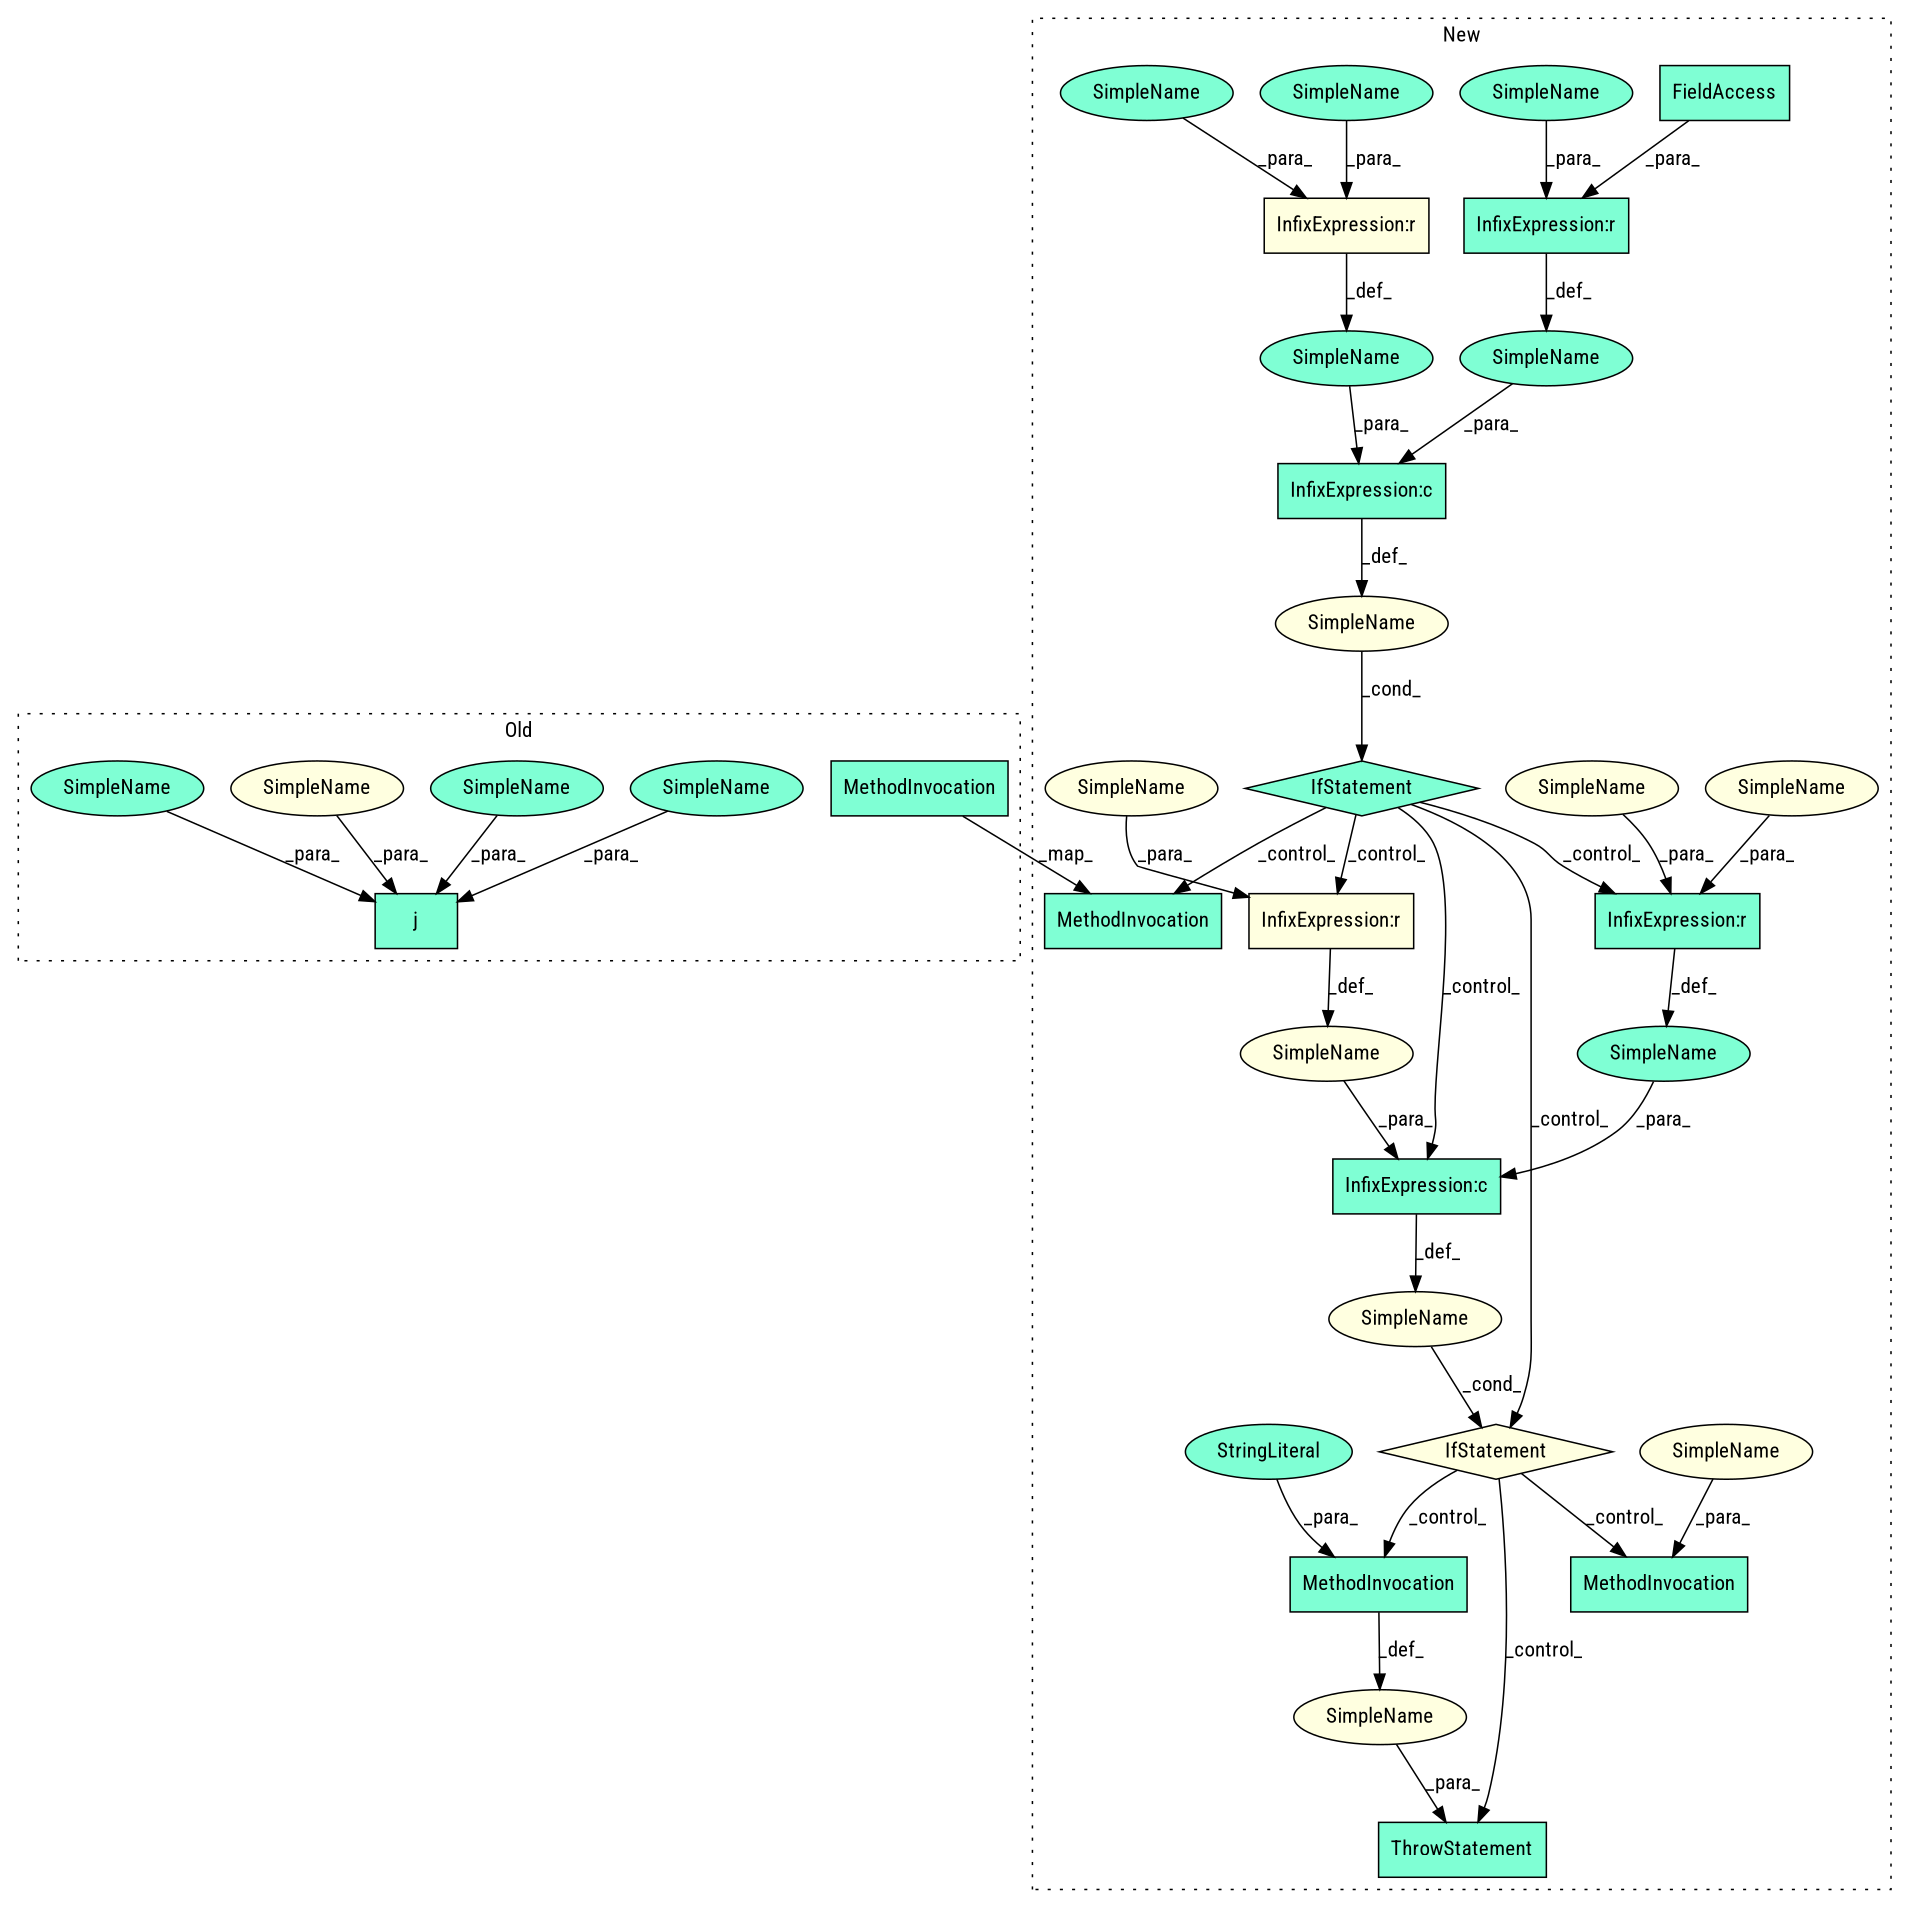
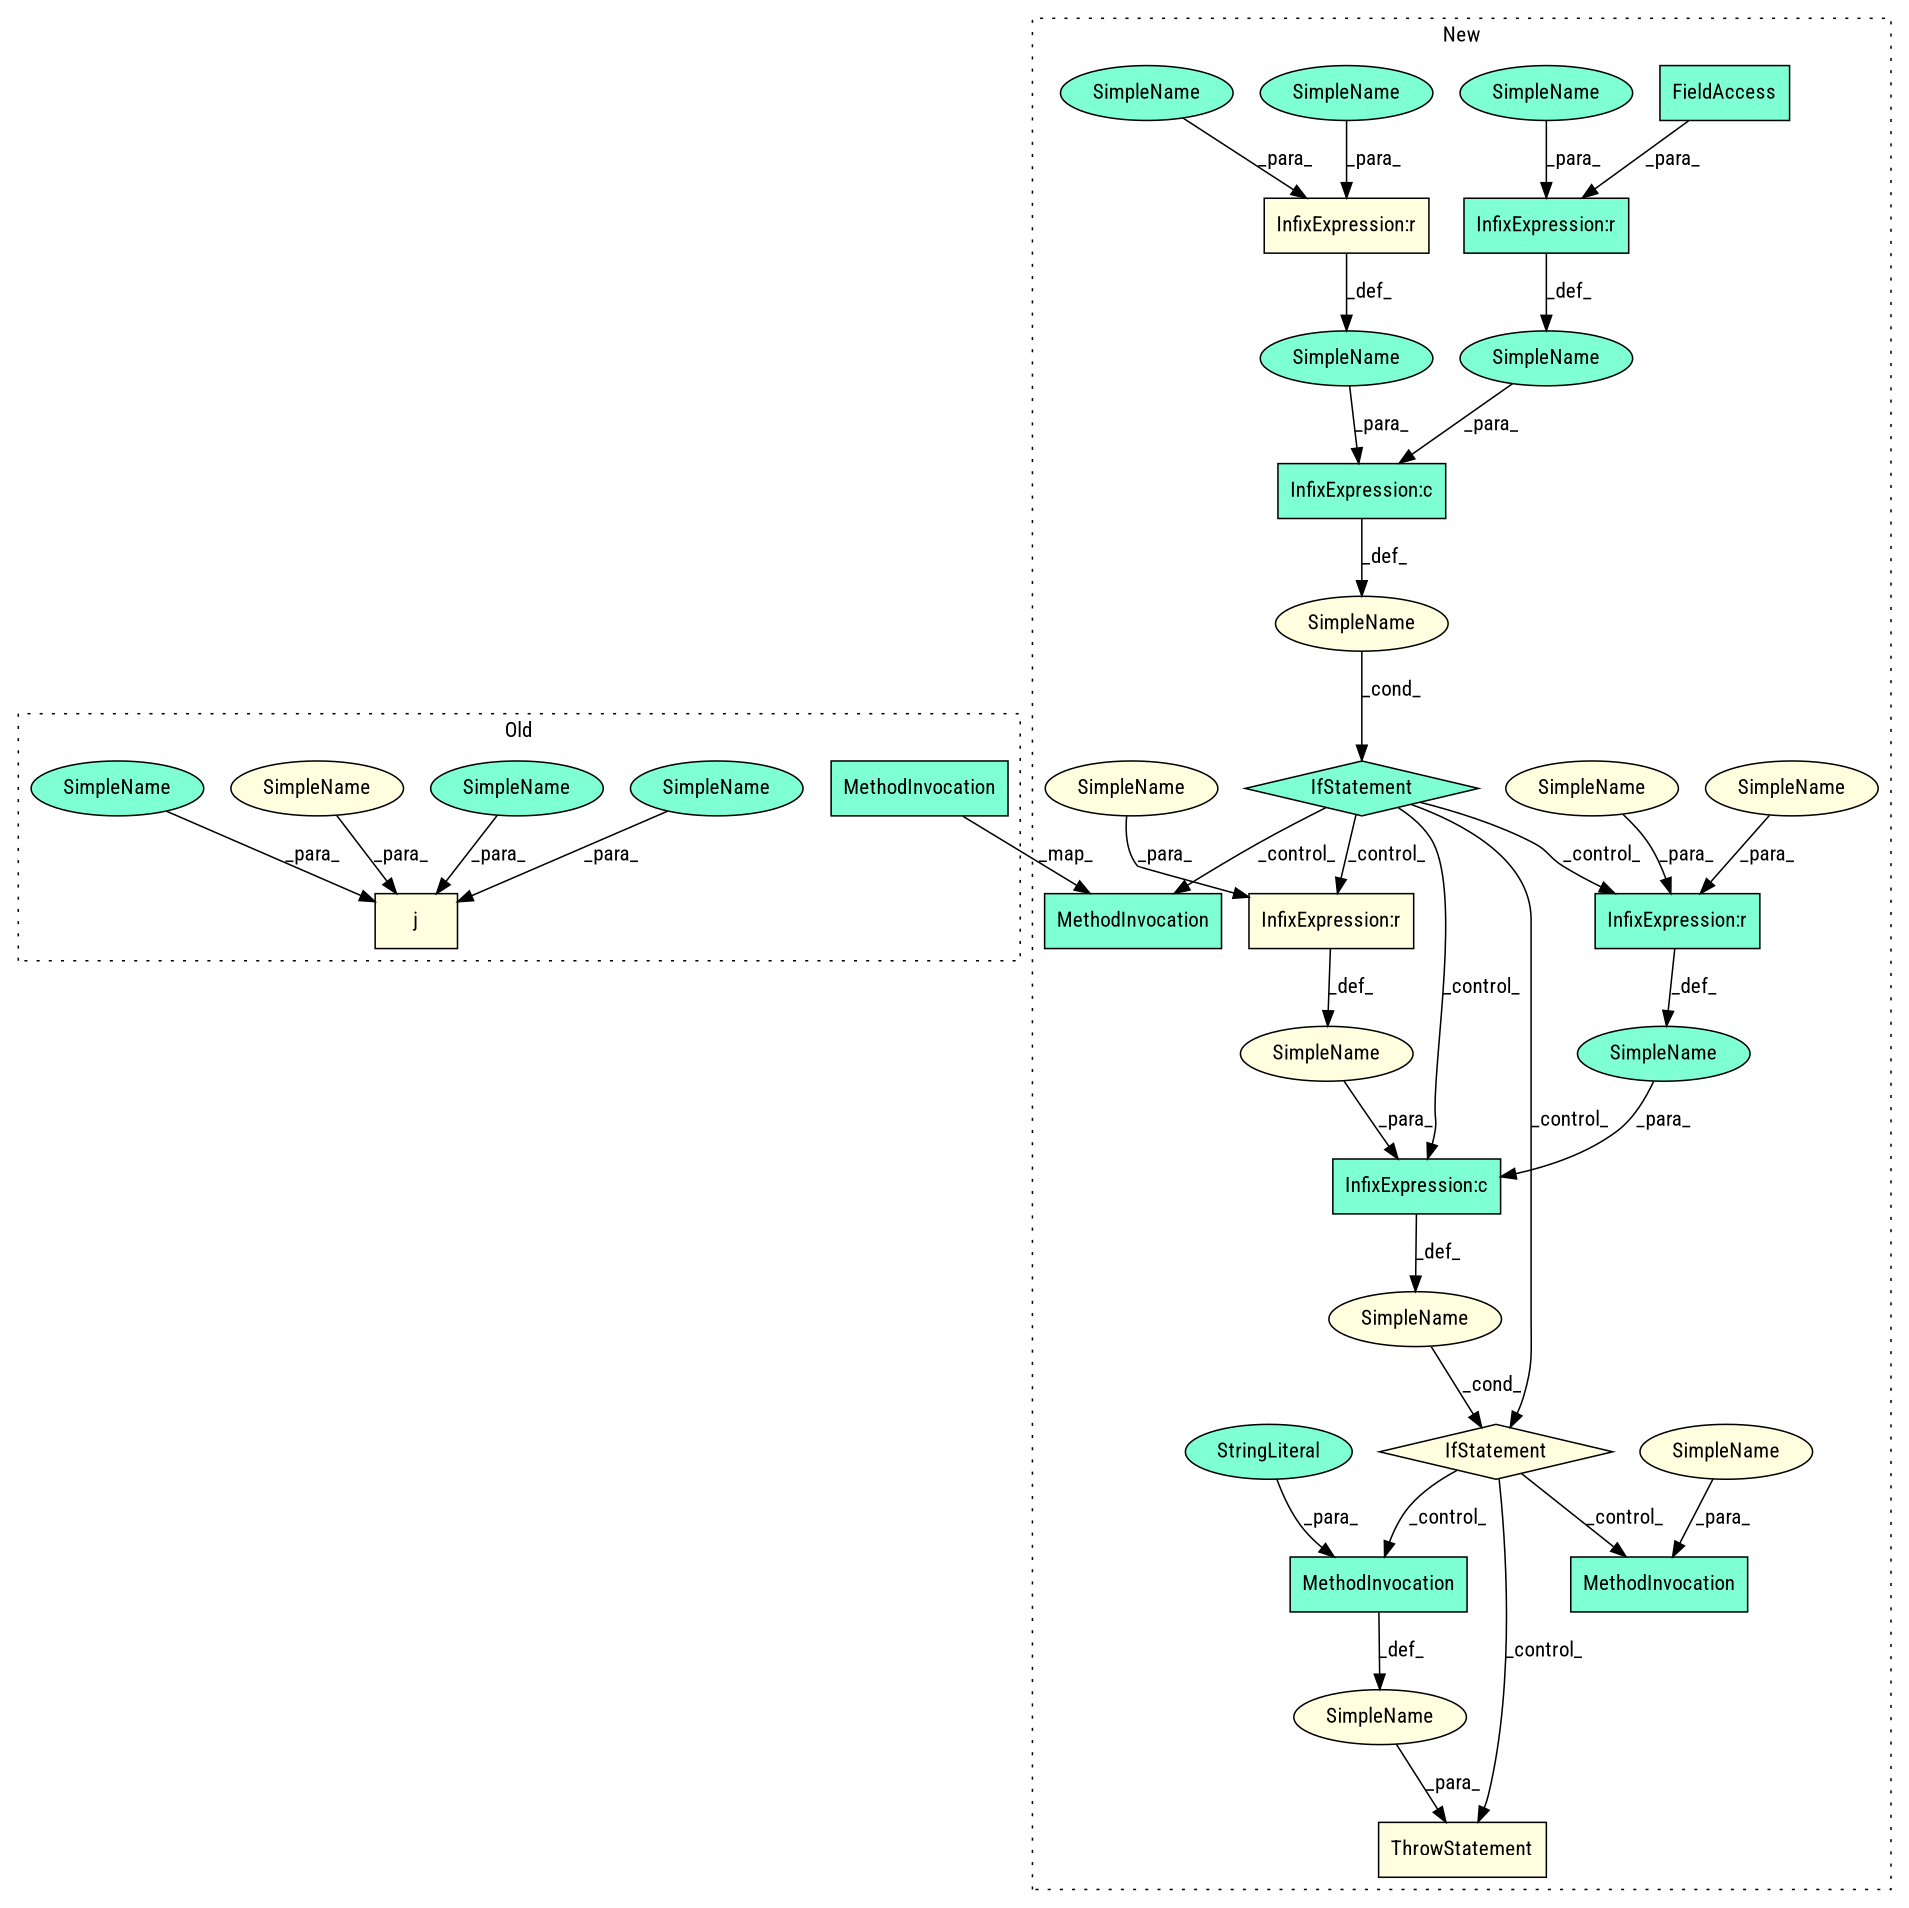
(416, 921) -> (416, 921)
(1462, 1850) -> (1462, 1850)
